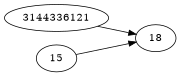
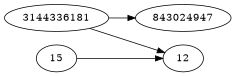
(57, 18) -> (57, 18)
none -> (183, 18)
(156, 38) -> (183, 58)
